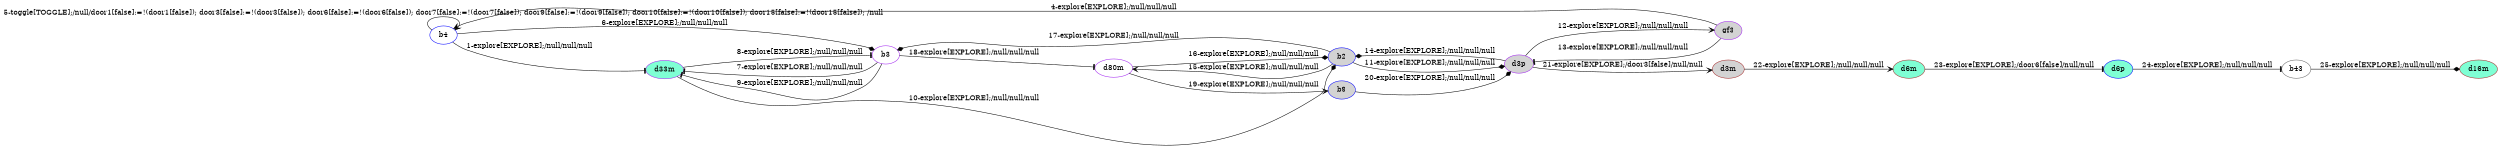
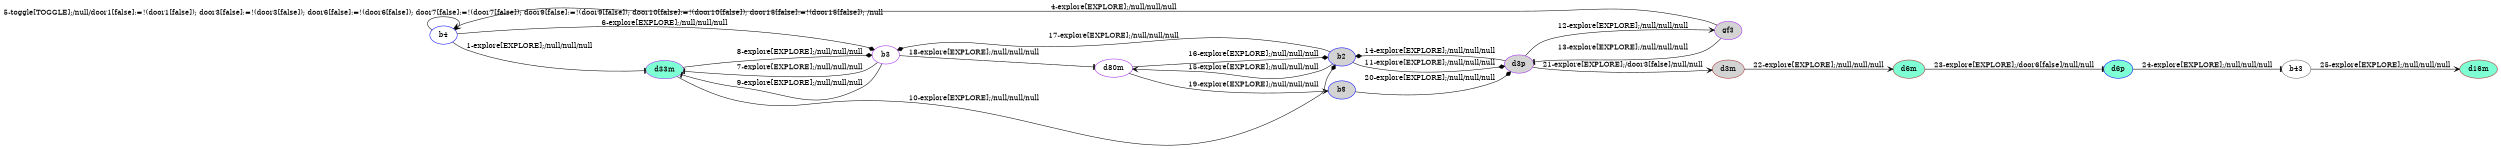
(776, 59) -> (774, 59)
(2382, 69) -> (2383, 69)
